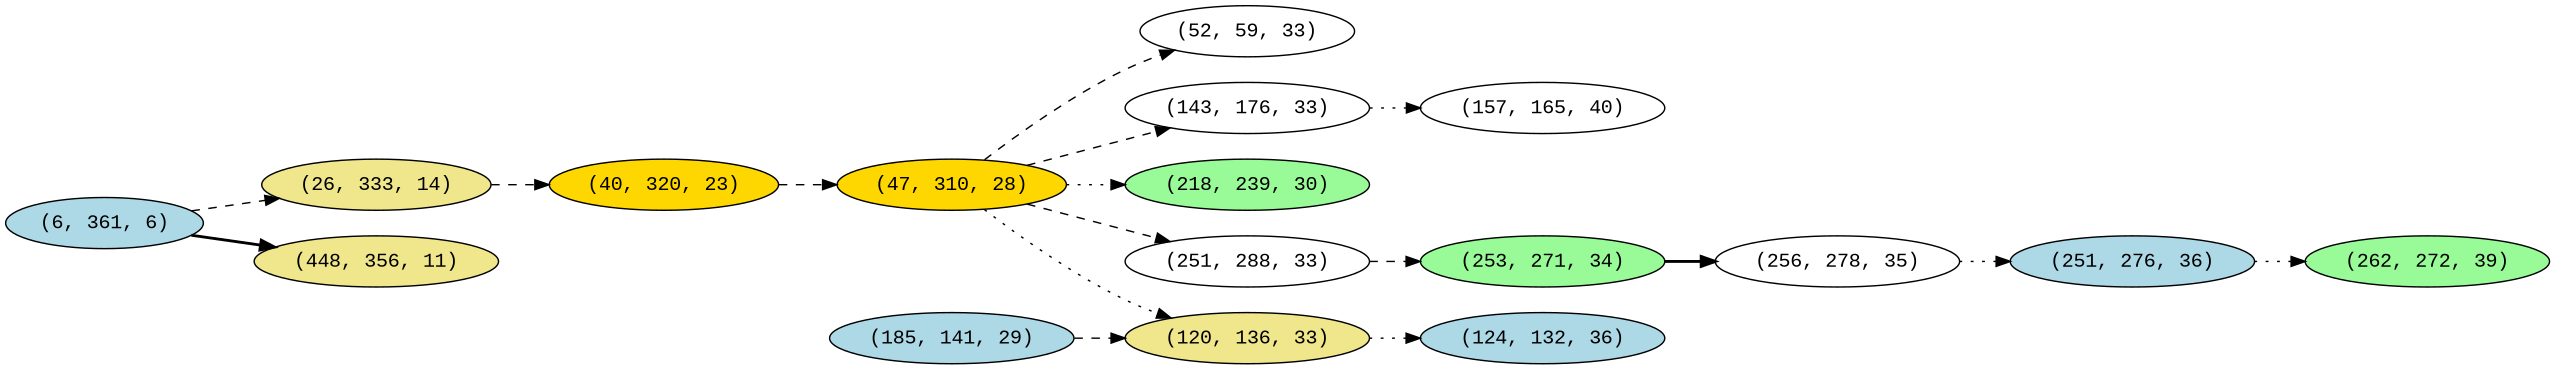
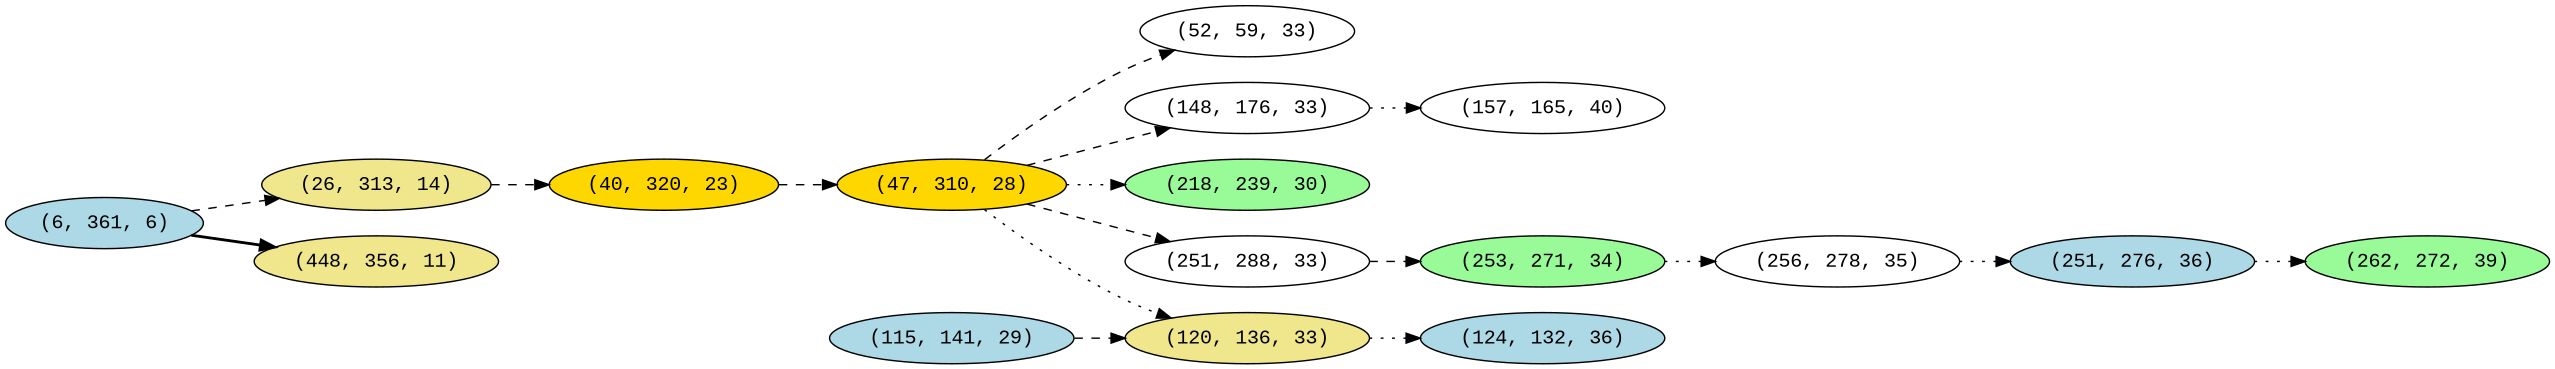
(1247, 108) -> (1247, 108)
(376, 185) -> (376, 185)
(1683, 261) -> (1683, 261)
(952, 338) -> (952, 338)
